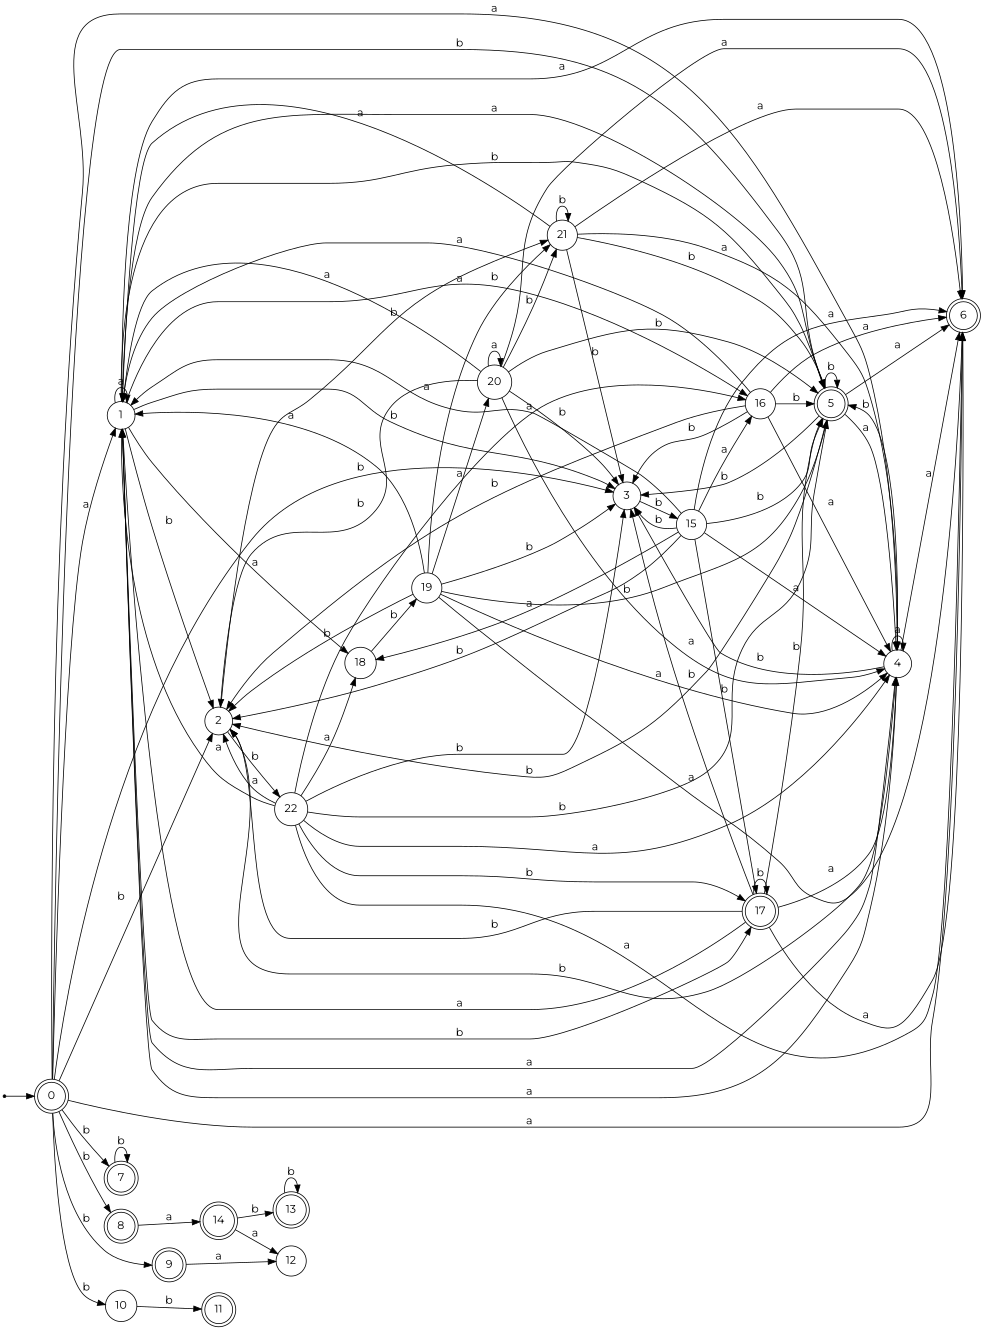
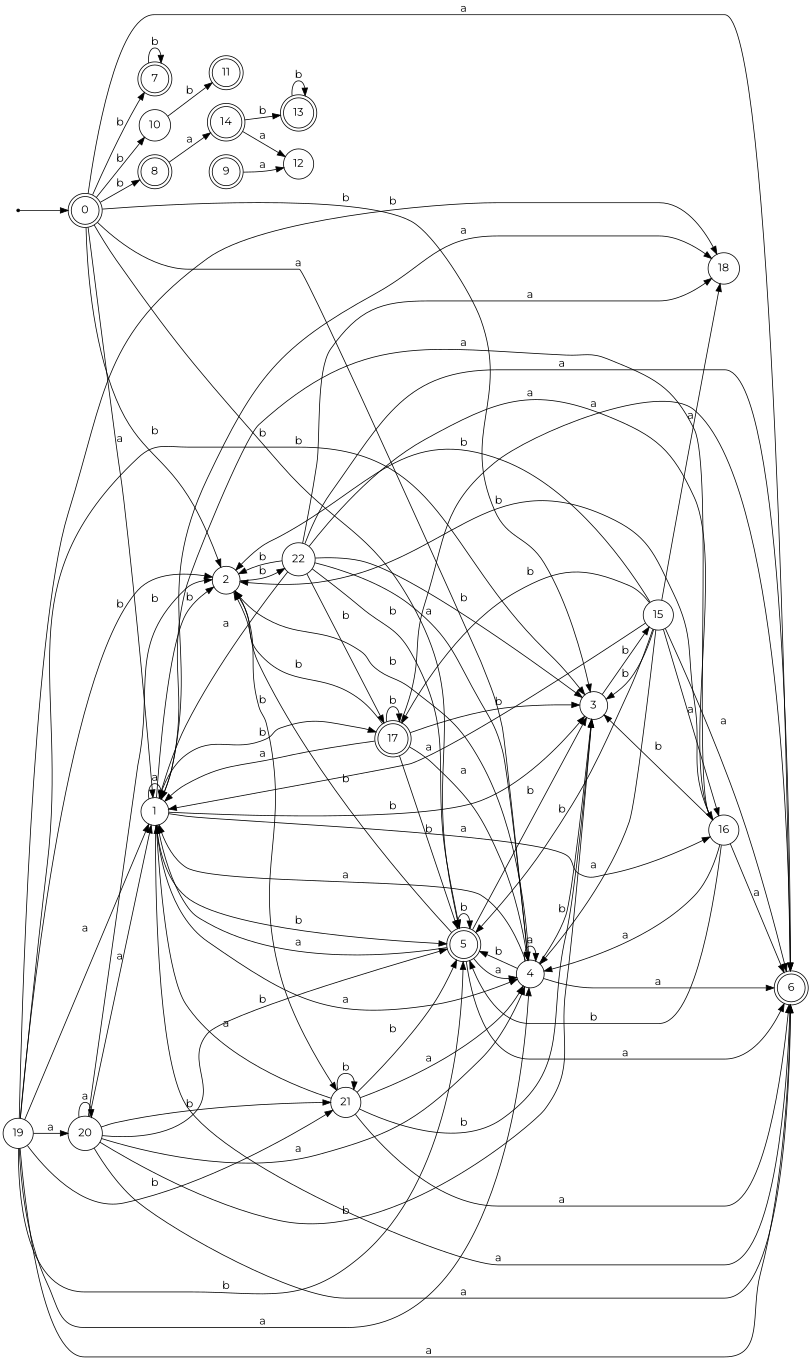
(391, 628) -> (99, 406)
(255, 781) -> (263, 557)
(74, 1207) -> none
